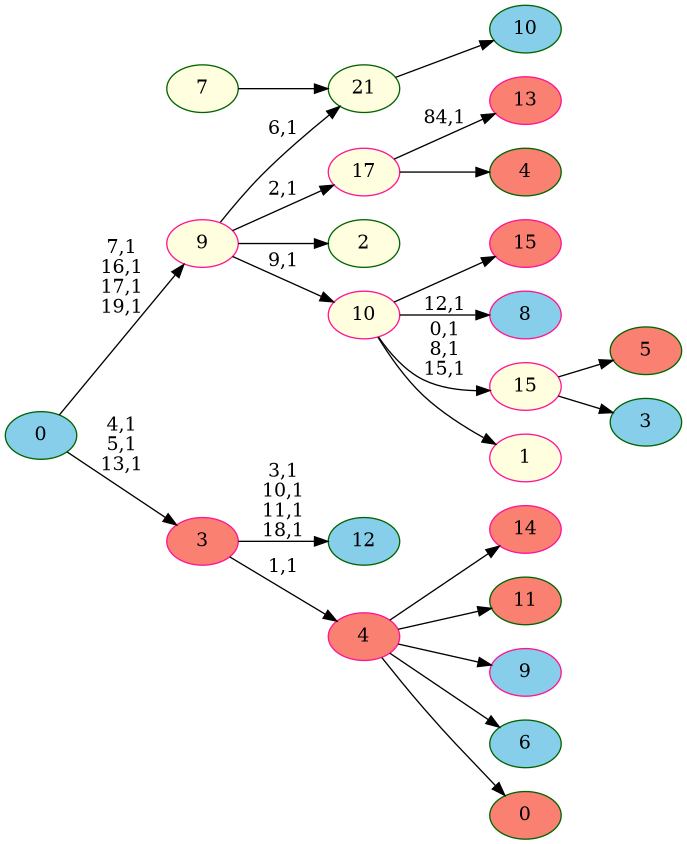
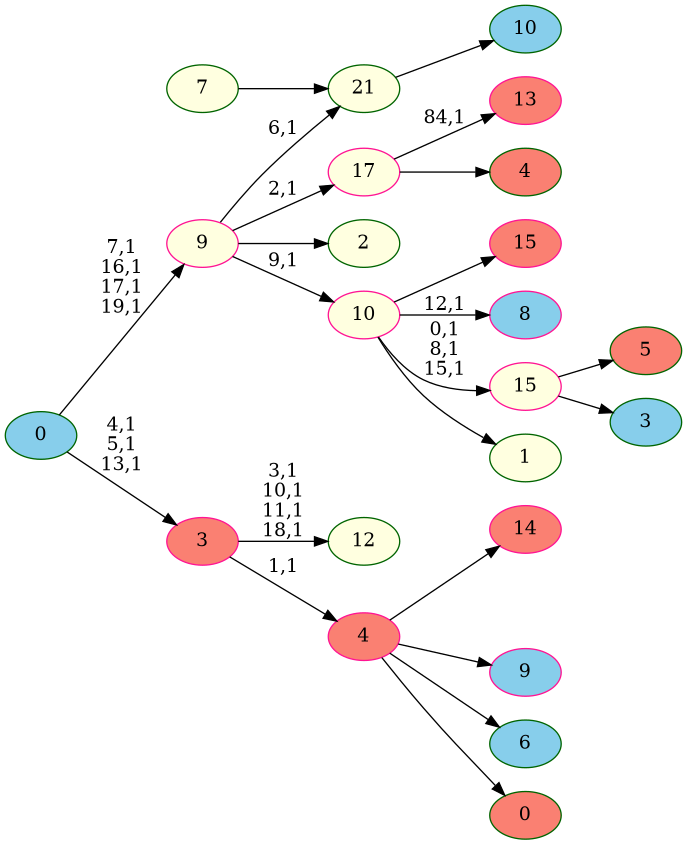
(525, 458) -> (525, 458)
(364, 541) -> (364, 541)
(525, 601) -> none
